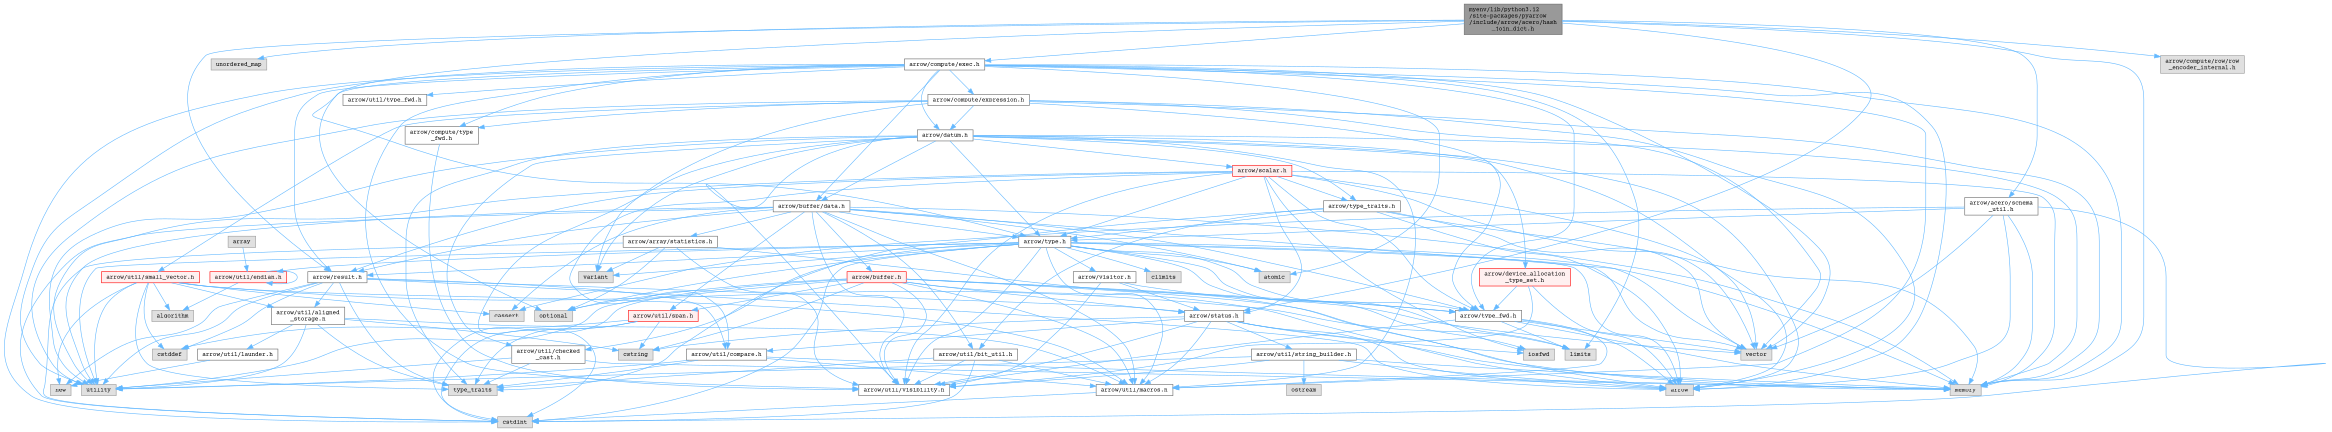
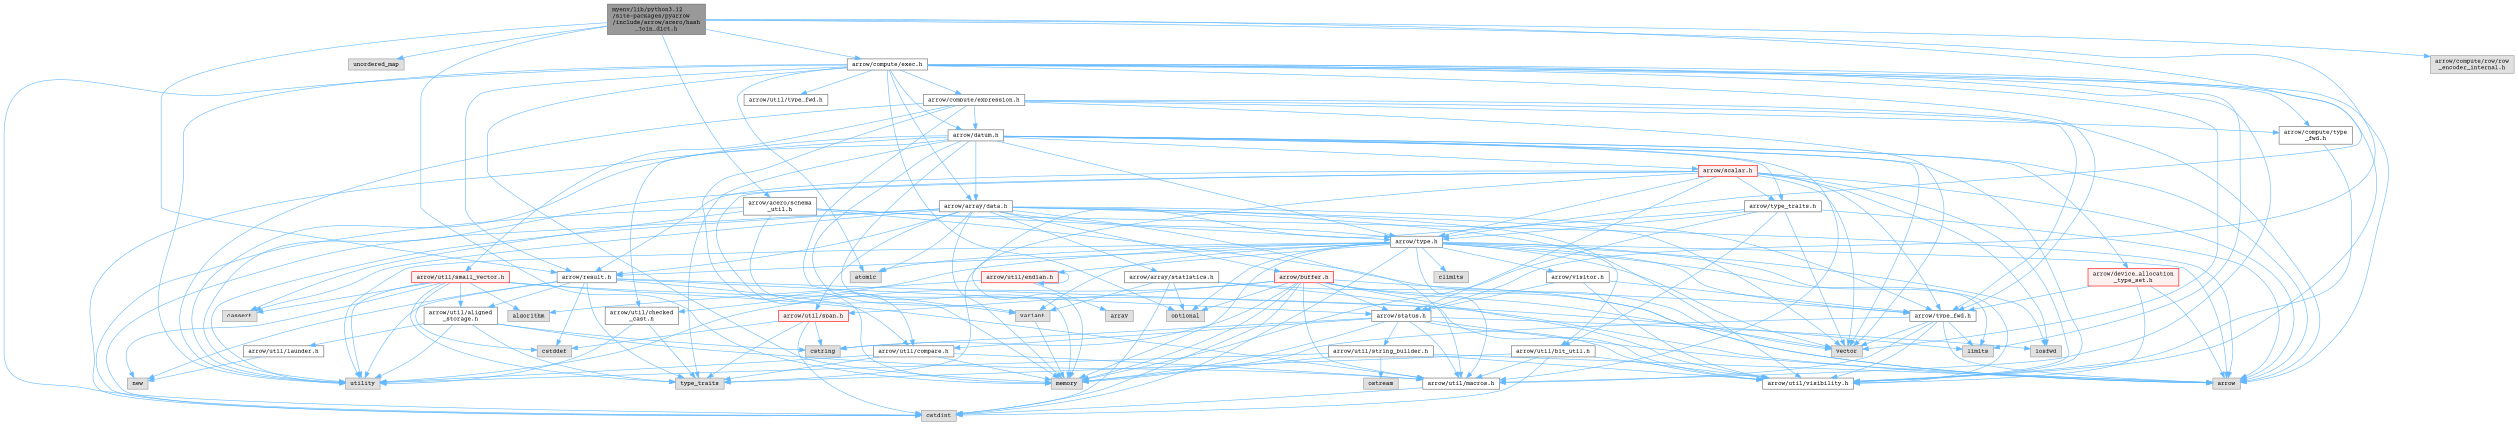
(812, 206) -> (976, 206)
(245, 257) -> (1067, 296)
(959, 370) -> (1050, 350)
